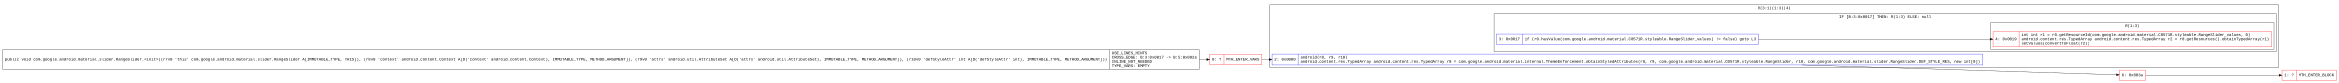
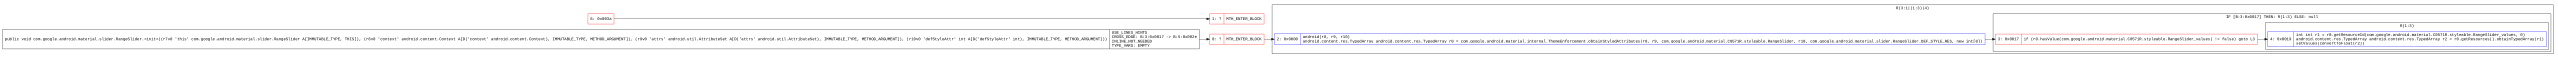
(1627, 39) -> (2126, 39)
(2132, 39) -> (2407, 39)
(1243, 59) -> (1244, 39)
(1959, 70) -> (1989, 39)
